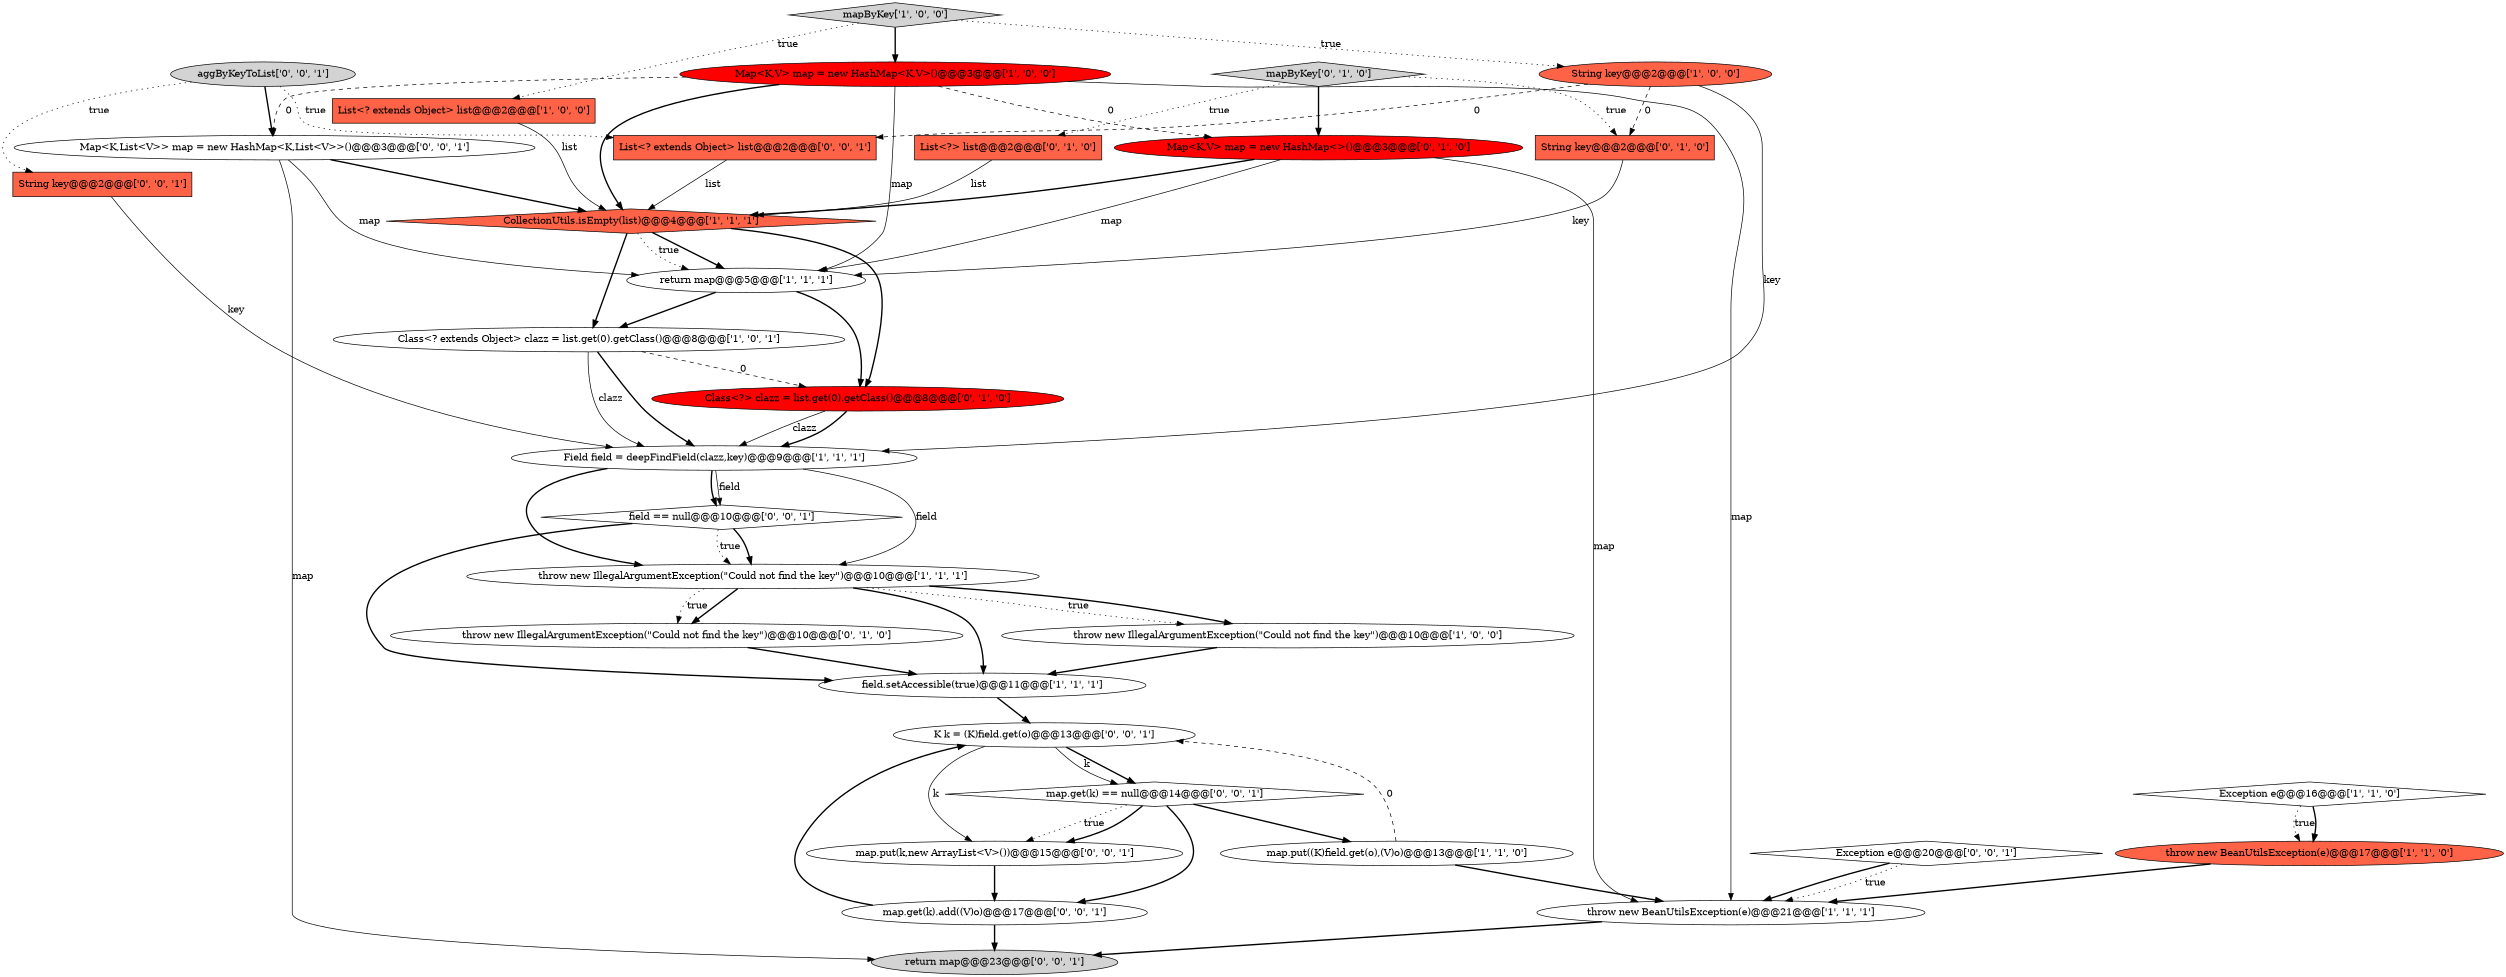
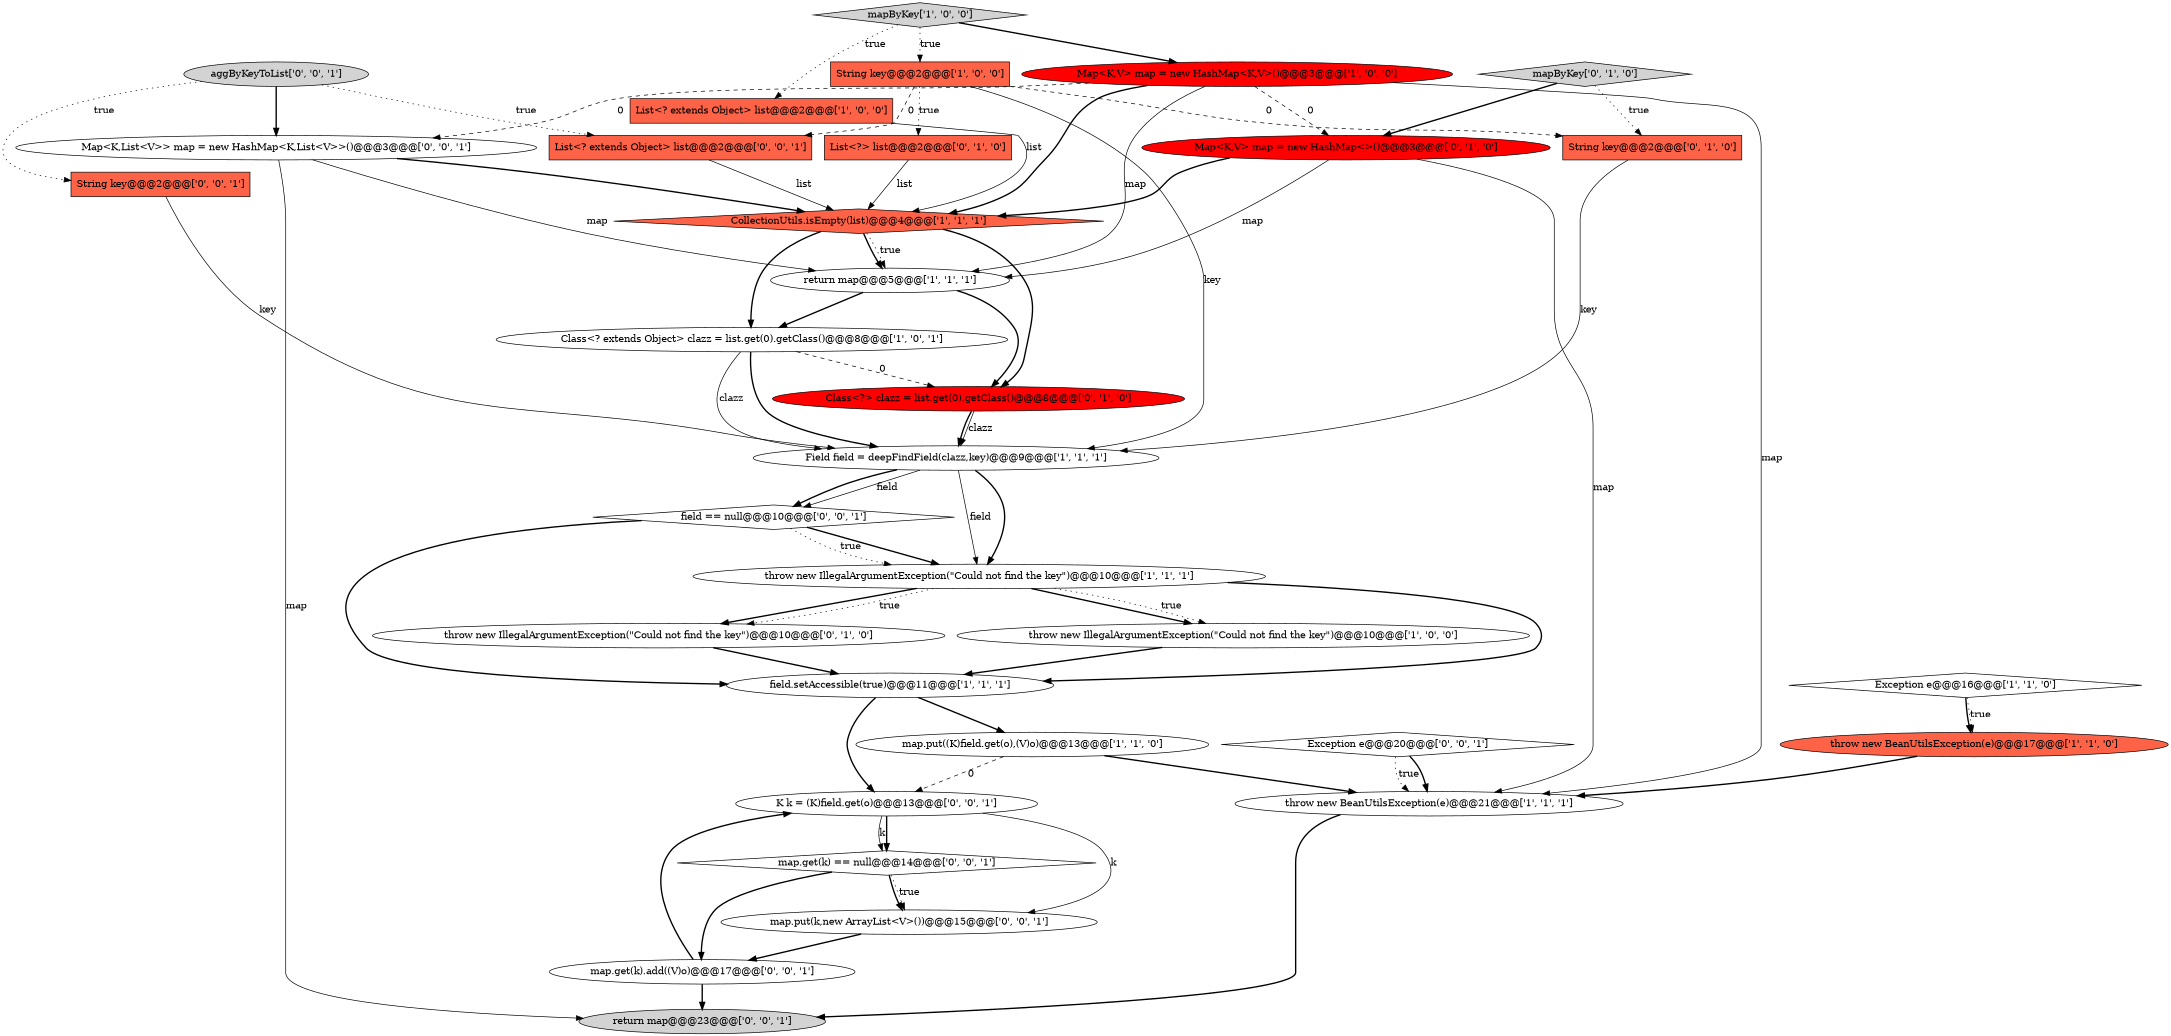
(1655, 74) -> (920, 74)
(1175, 108) -> (919, 107)
(1256, 251) -> (1456, 401)
(1268, 822) -> (958, 714)
